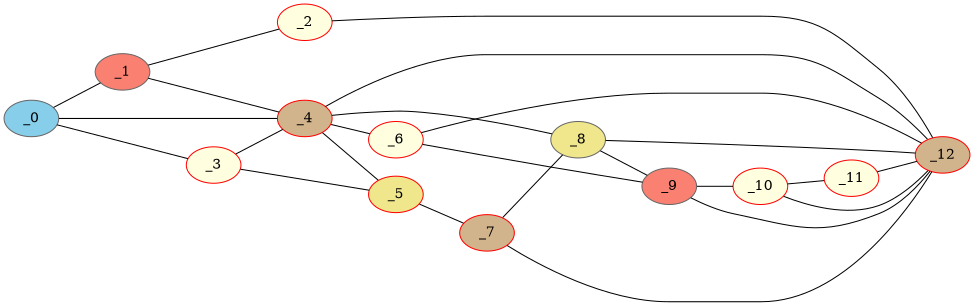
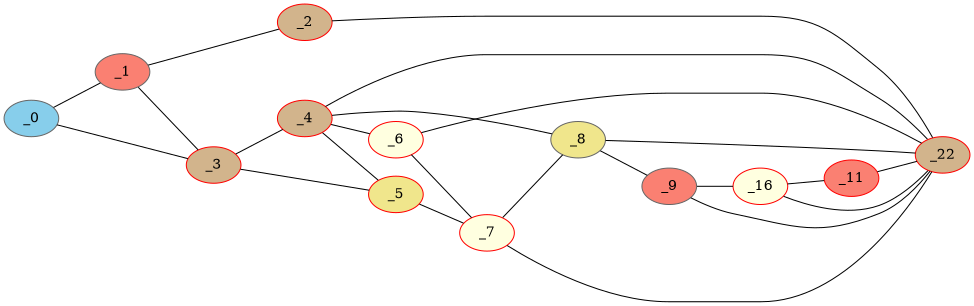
(305, 22) -> (305, 22)
(214, 95) -> (168, 119)
(168, 118) -> none
(943, 155) -> (943, 155)
(532, 164) -> (442, 186)
(214, 165) -> (214, 165)
(852, 178) -> (852, 178)
(760, 186) -> (760, 186)
(487, 233) -> (487, 233)
